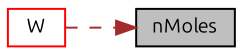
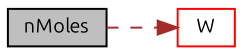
(91, 28) -> (132, 28)
